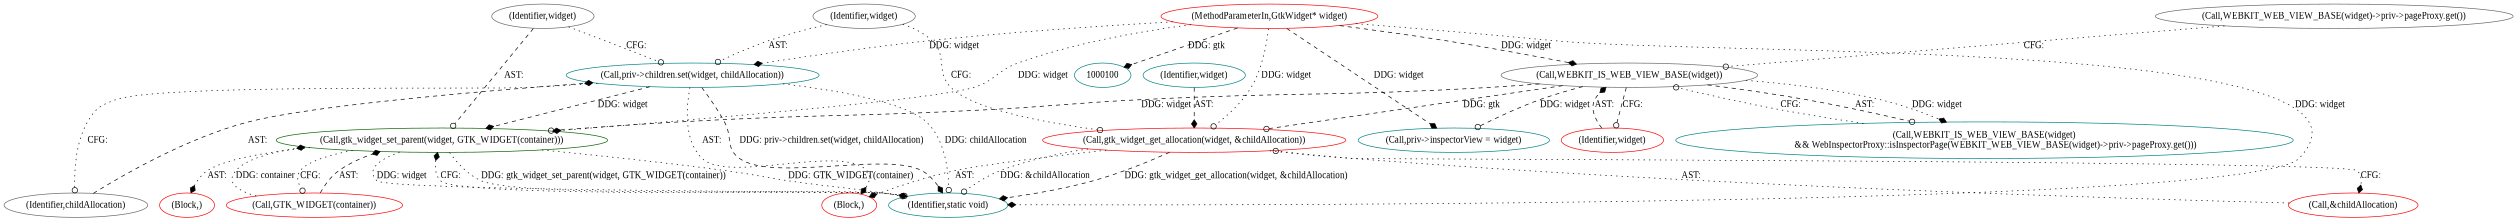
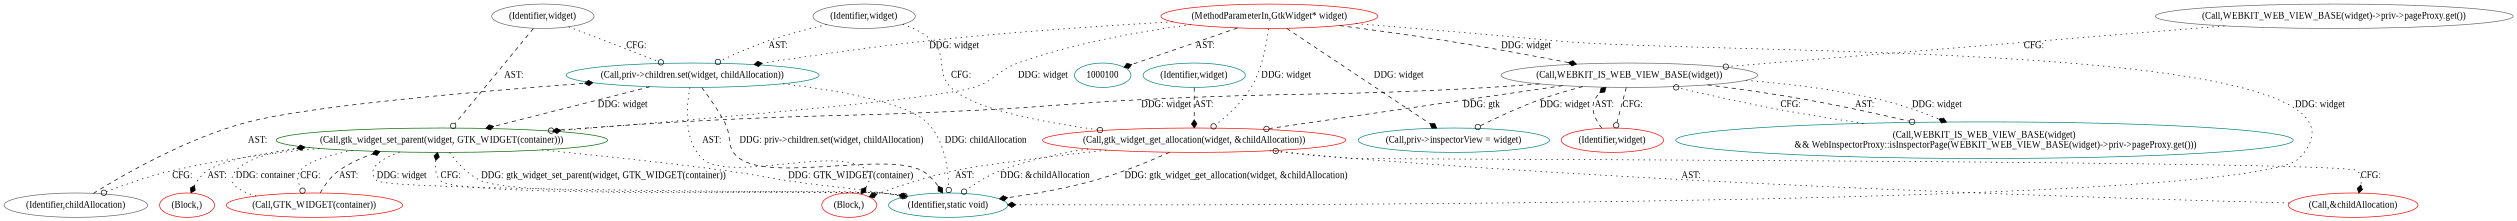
(1207, 46) -> (1207, 46)
(304, 89) -> (211, 163)
